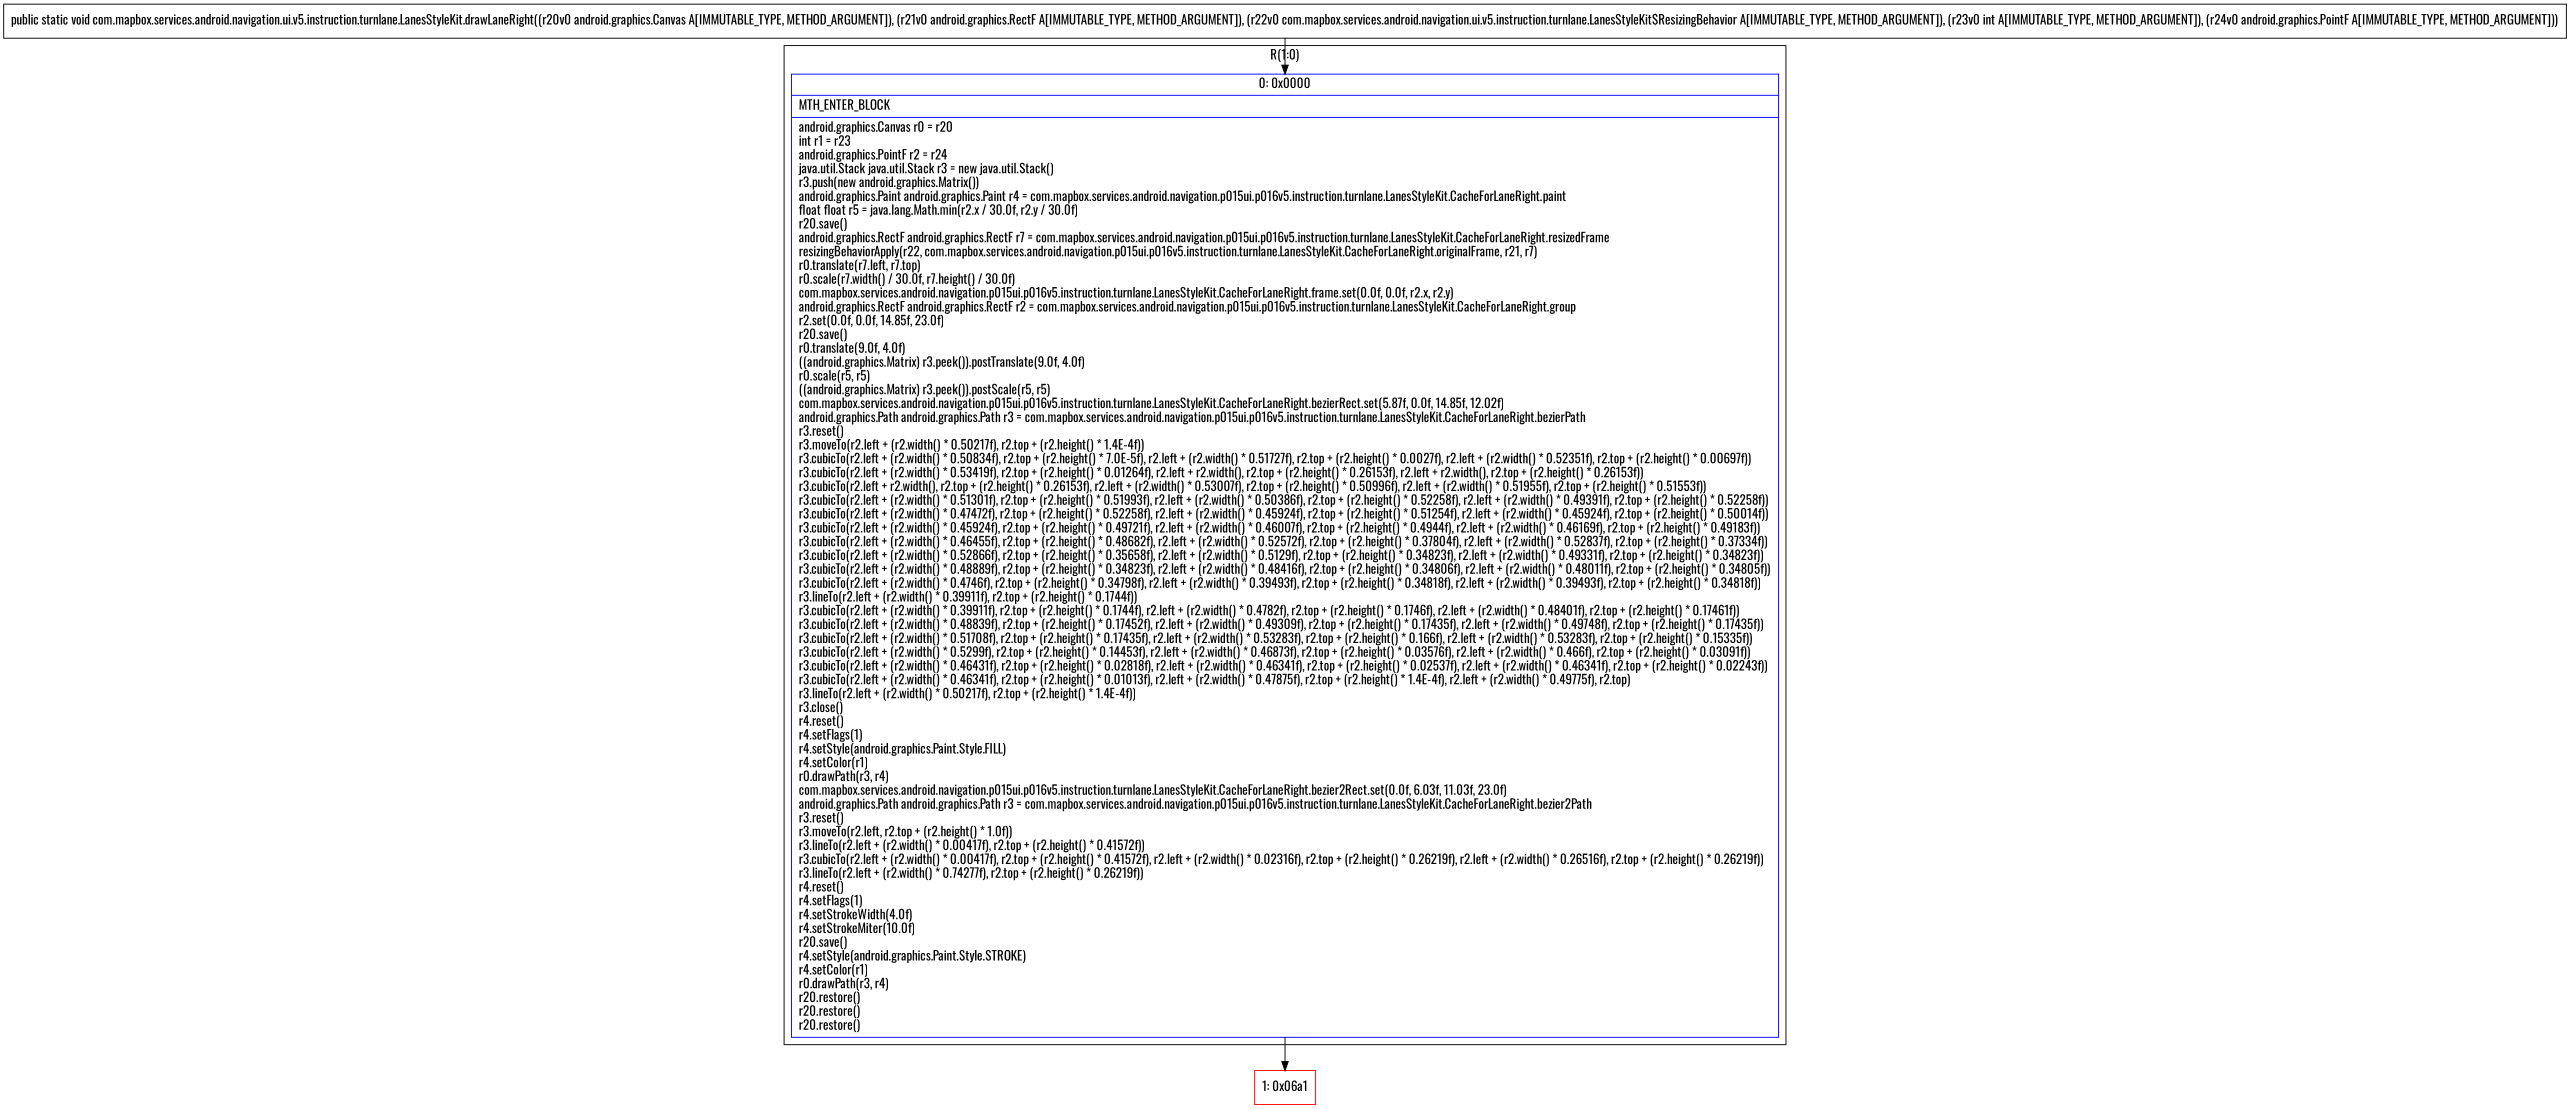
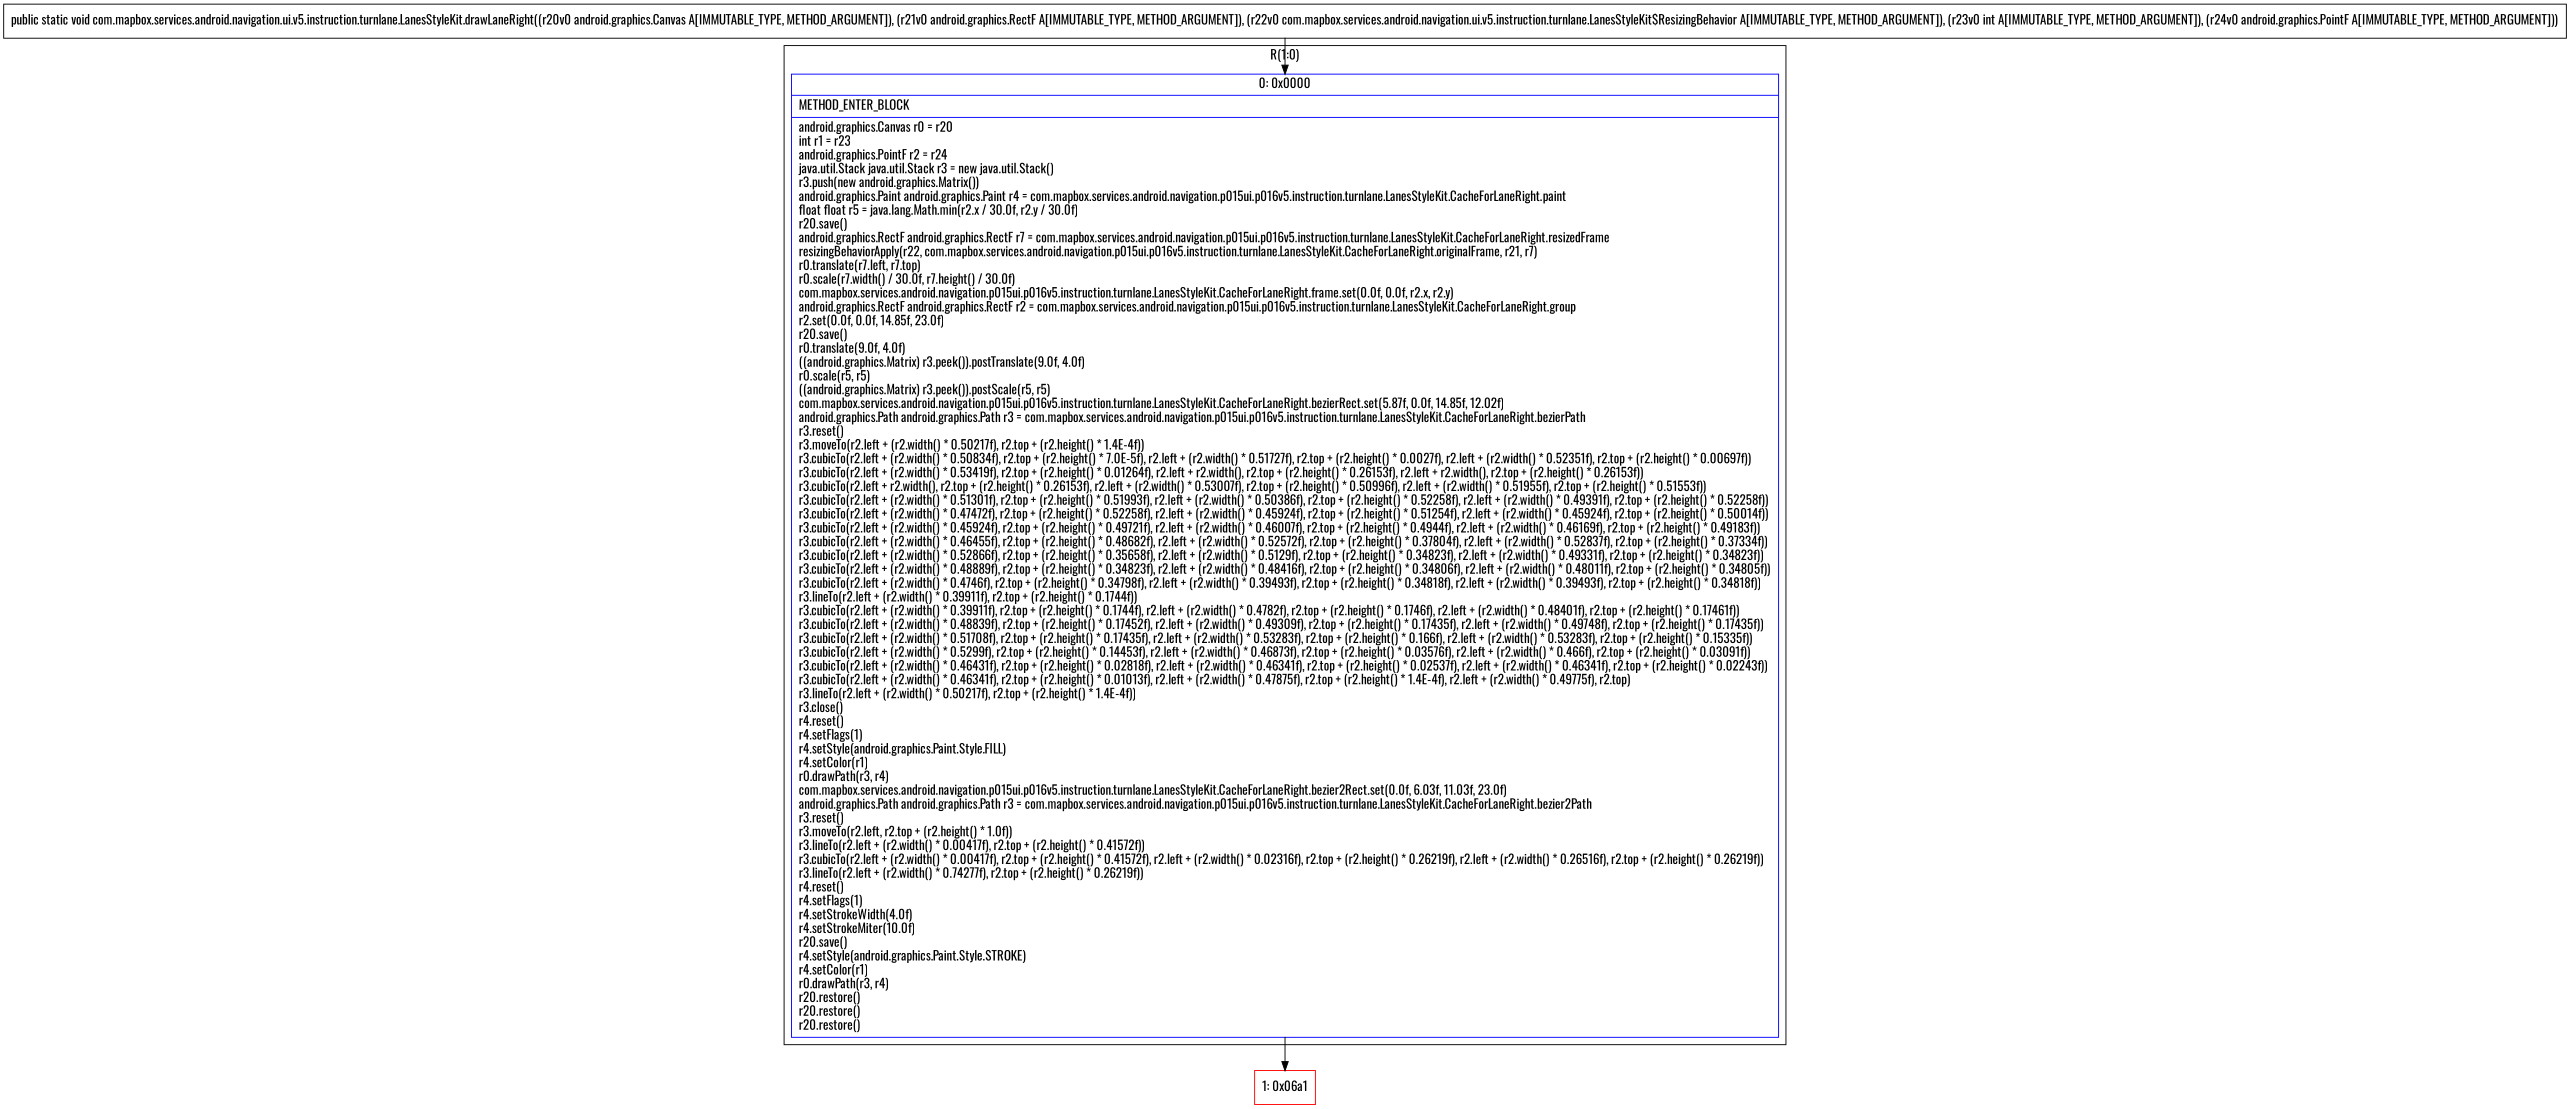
(845, 106) -> (855, 106)
